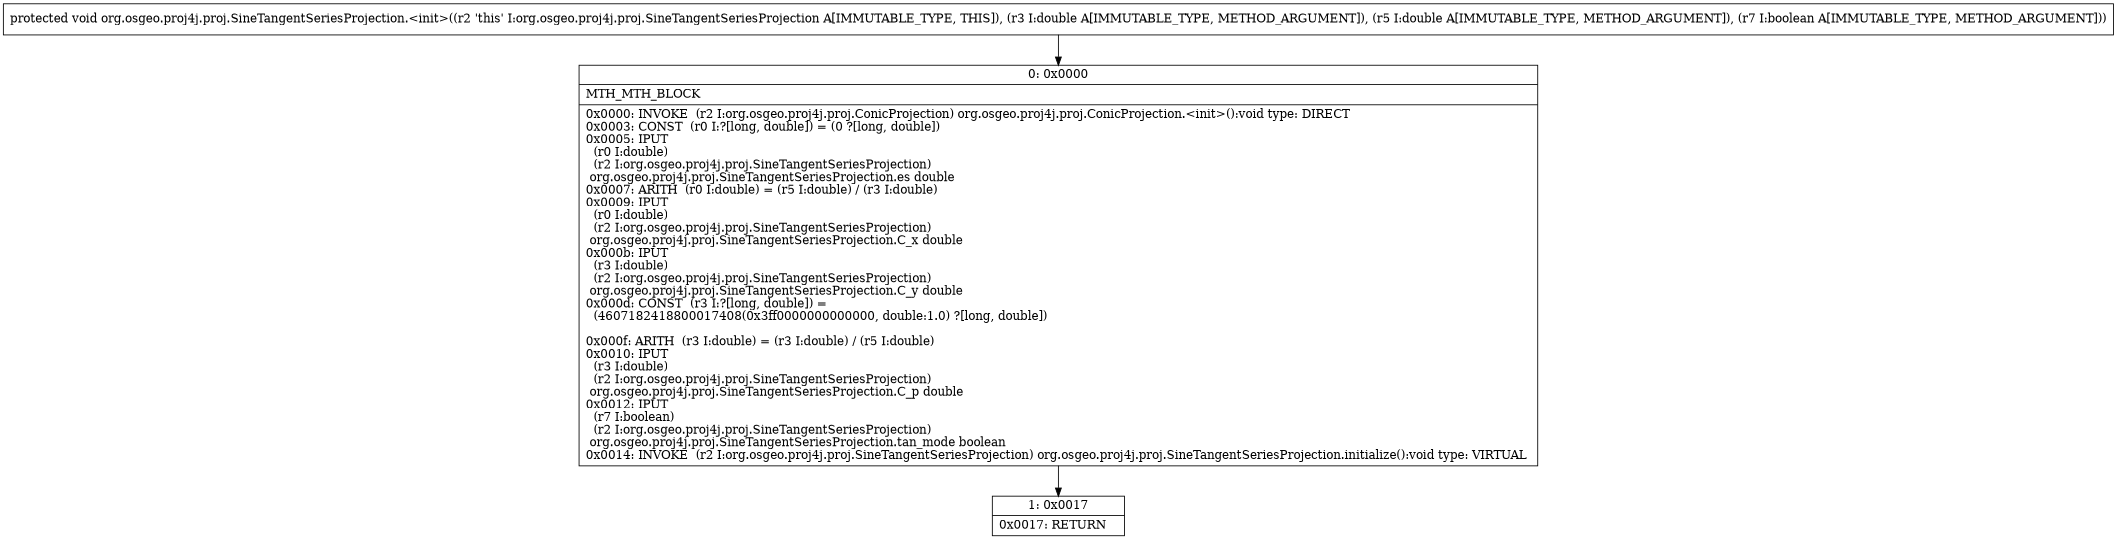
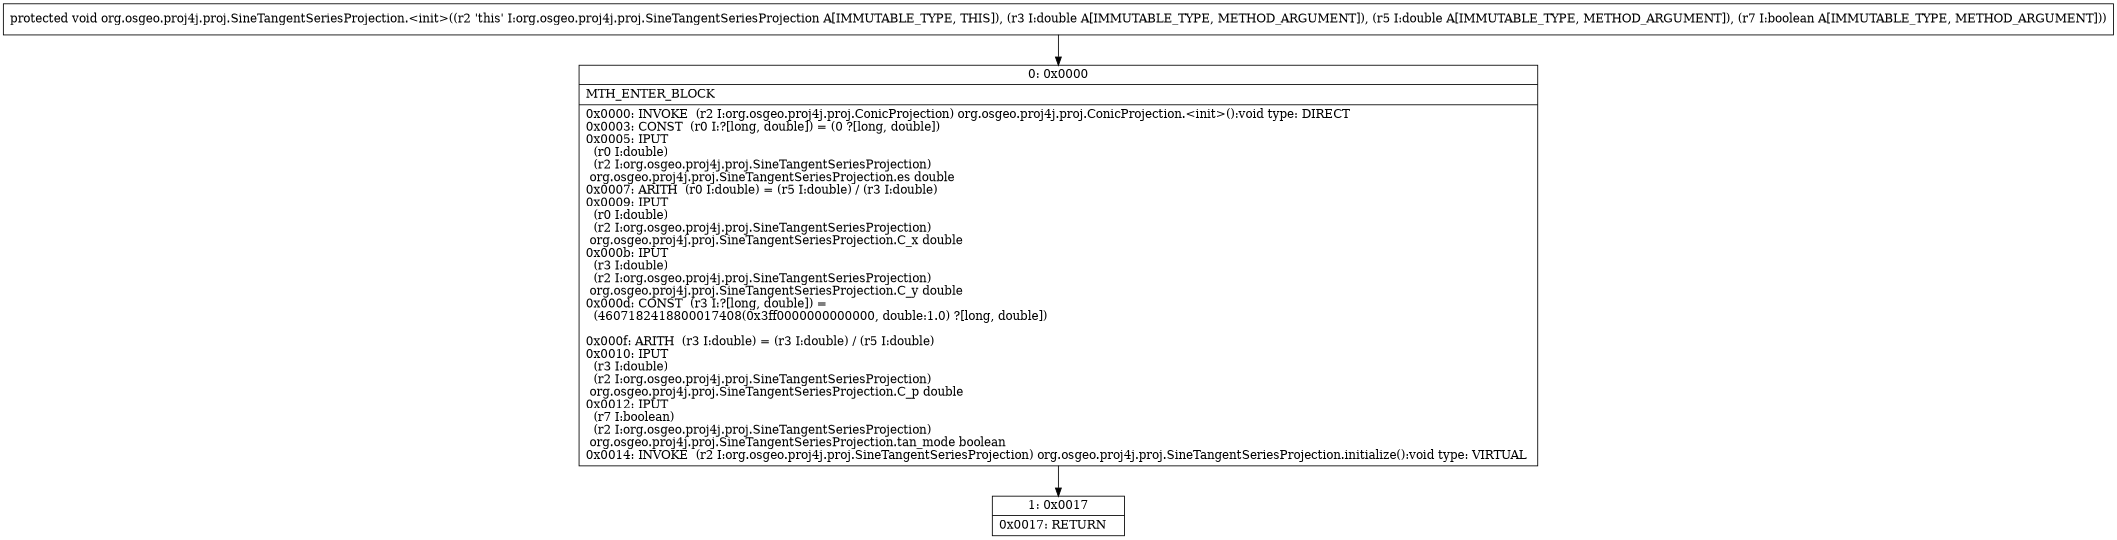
(643, 94) -> (651, 94)
